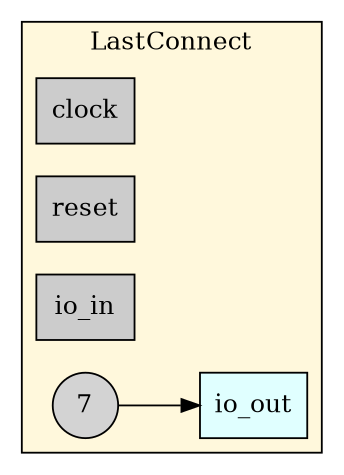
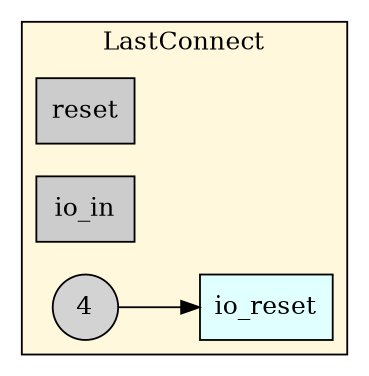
(85, 111) -> none
(85, 405) -> (85, 307)
(254, 405) -> (266, 307)
